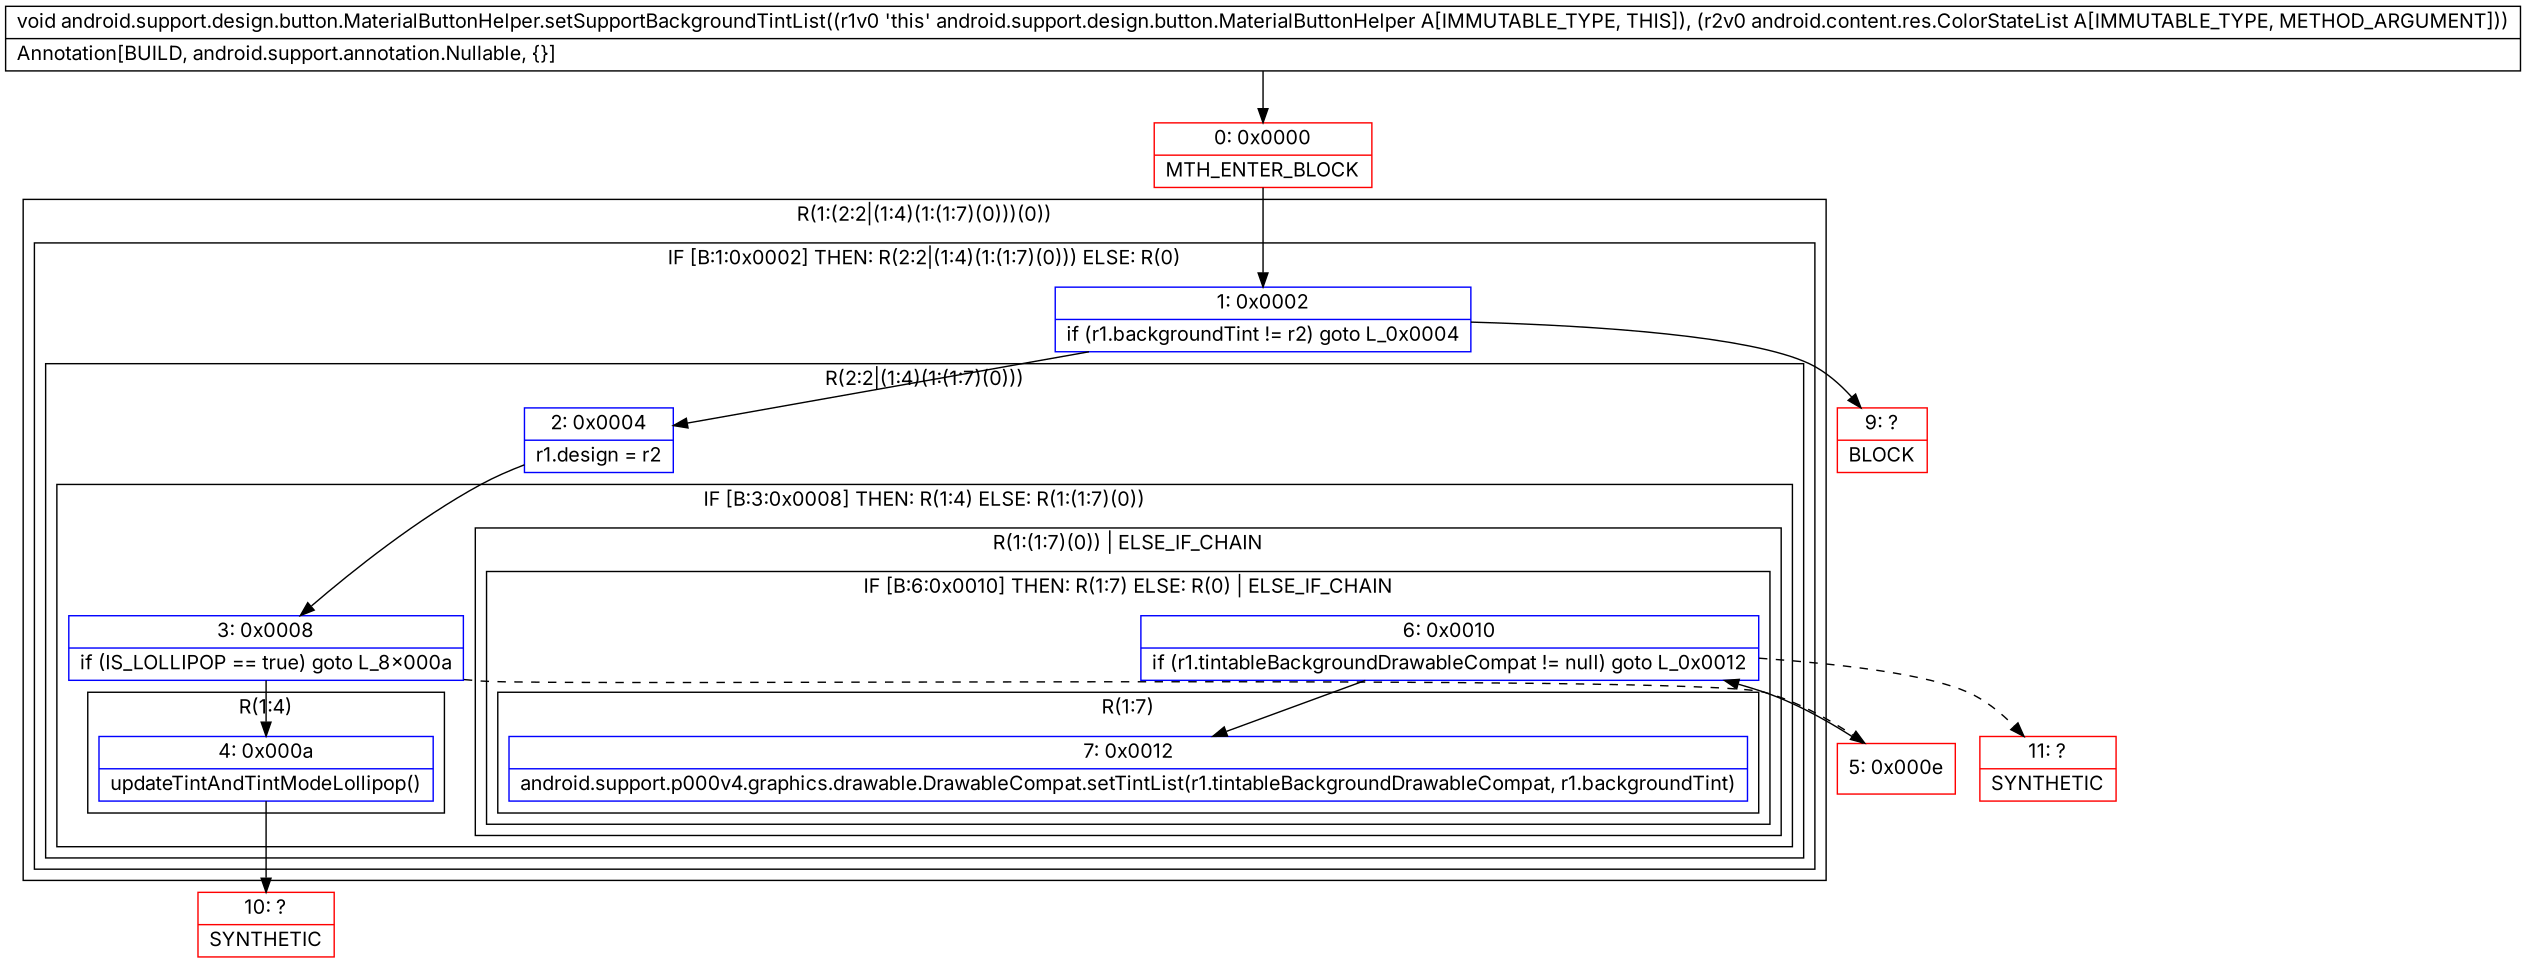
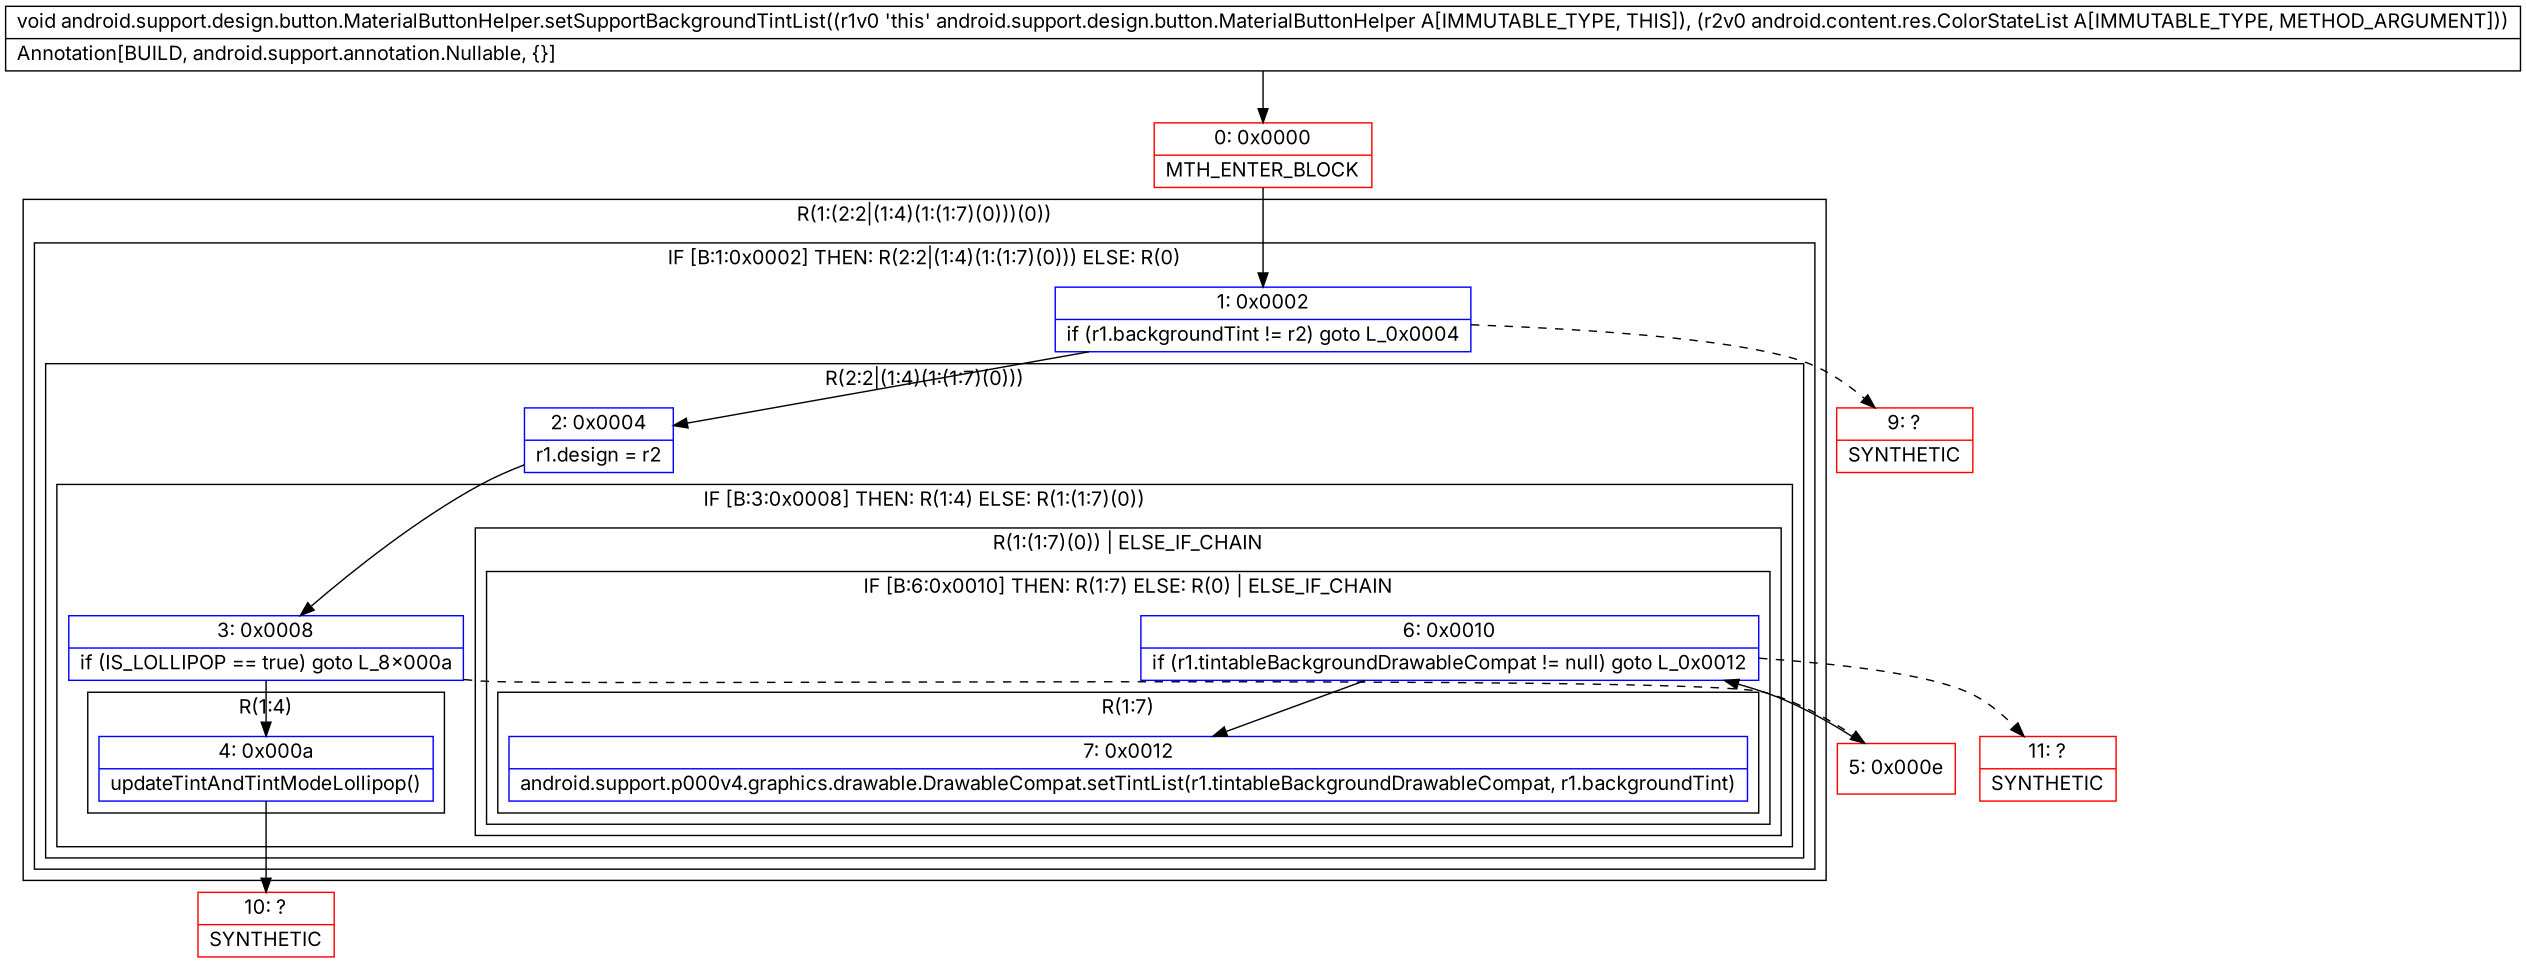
(1669, 334) -> (1674, 338)
(1882, 456) -> (1905, 456)
